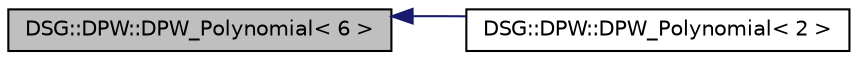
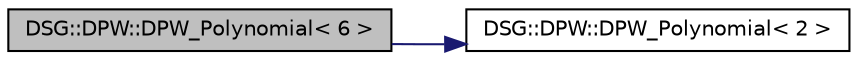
(440, 16) -> (418, 44)
